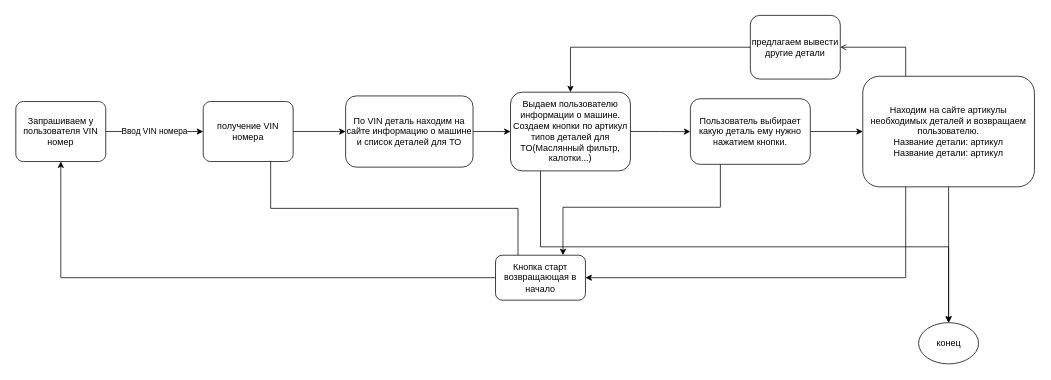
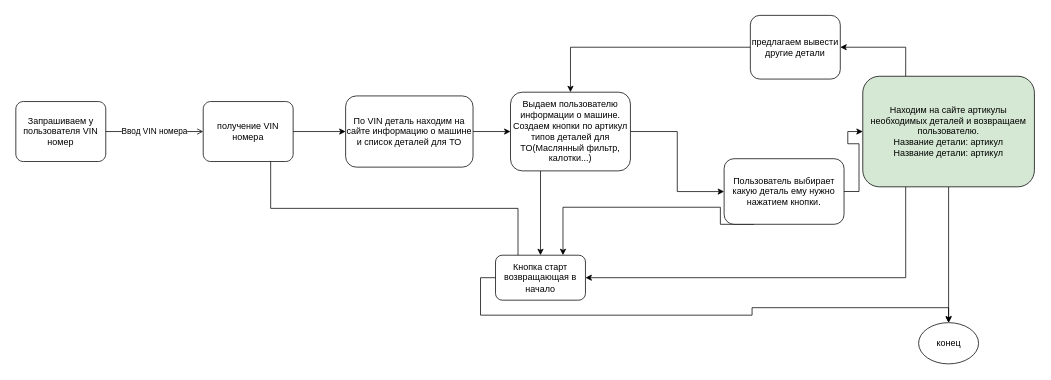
(845, 47) -> (846, 47)
(196, 132) -> (198, 132)
(750, 132) -> (784, 192)
(949, 132) -> (949, 132)
(742, 247) -> (540, 247)
(216, 278) -> (697, 315)
